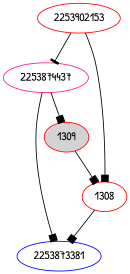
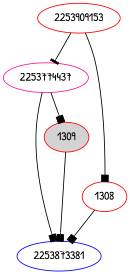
(79, 18) -> (79, 18)
(46, 78) -> (46, 78)
(83, 163) -> (63, 192)
